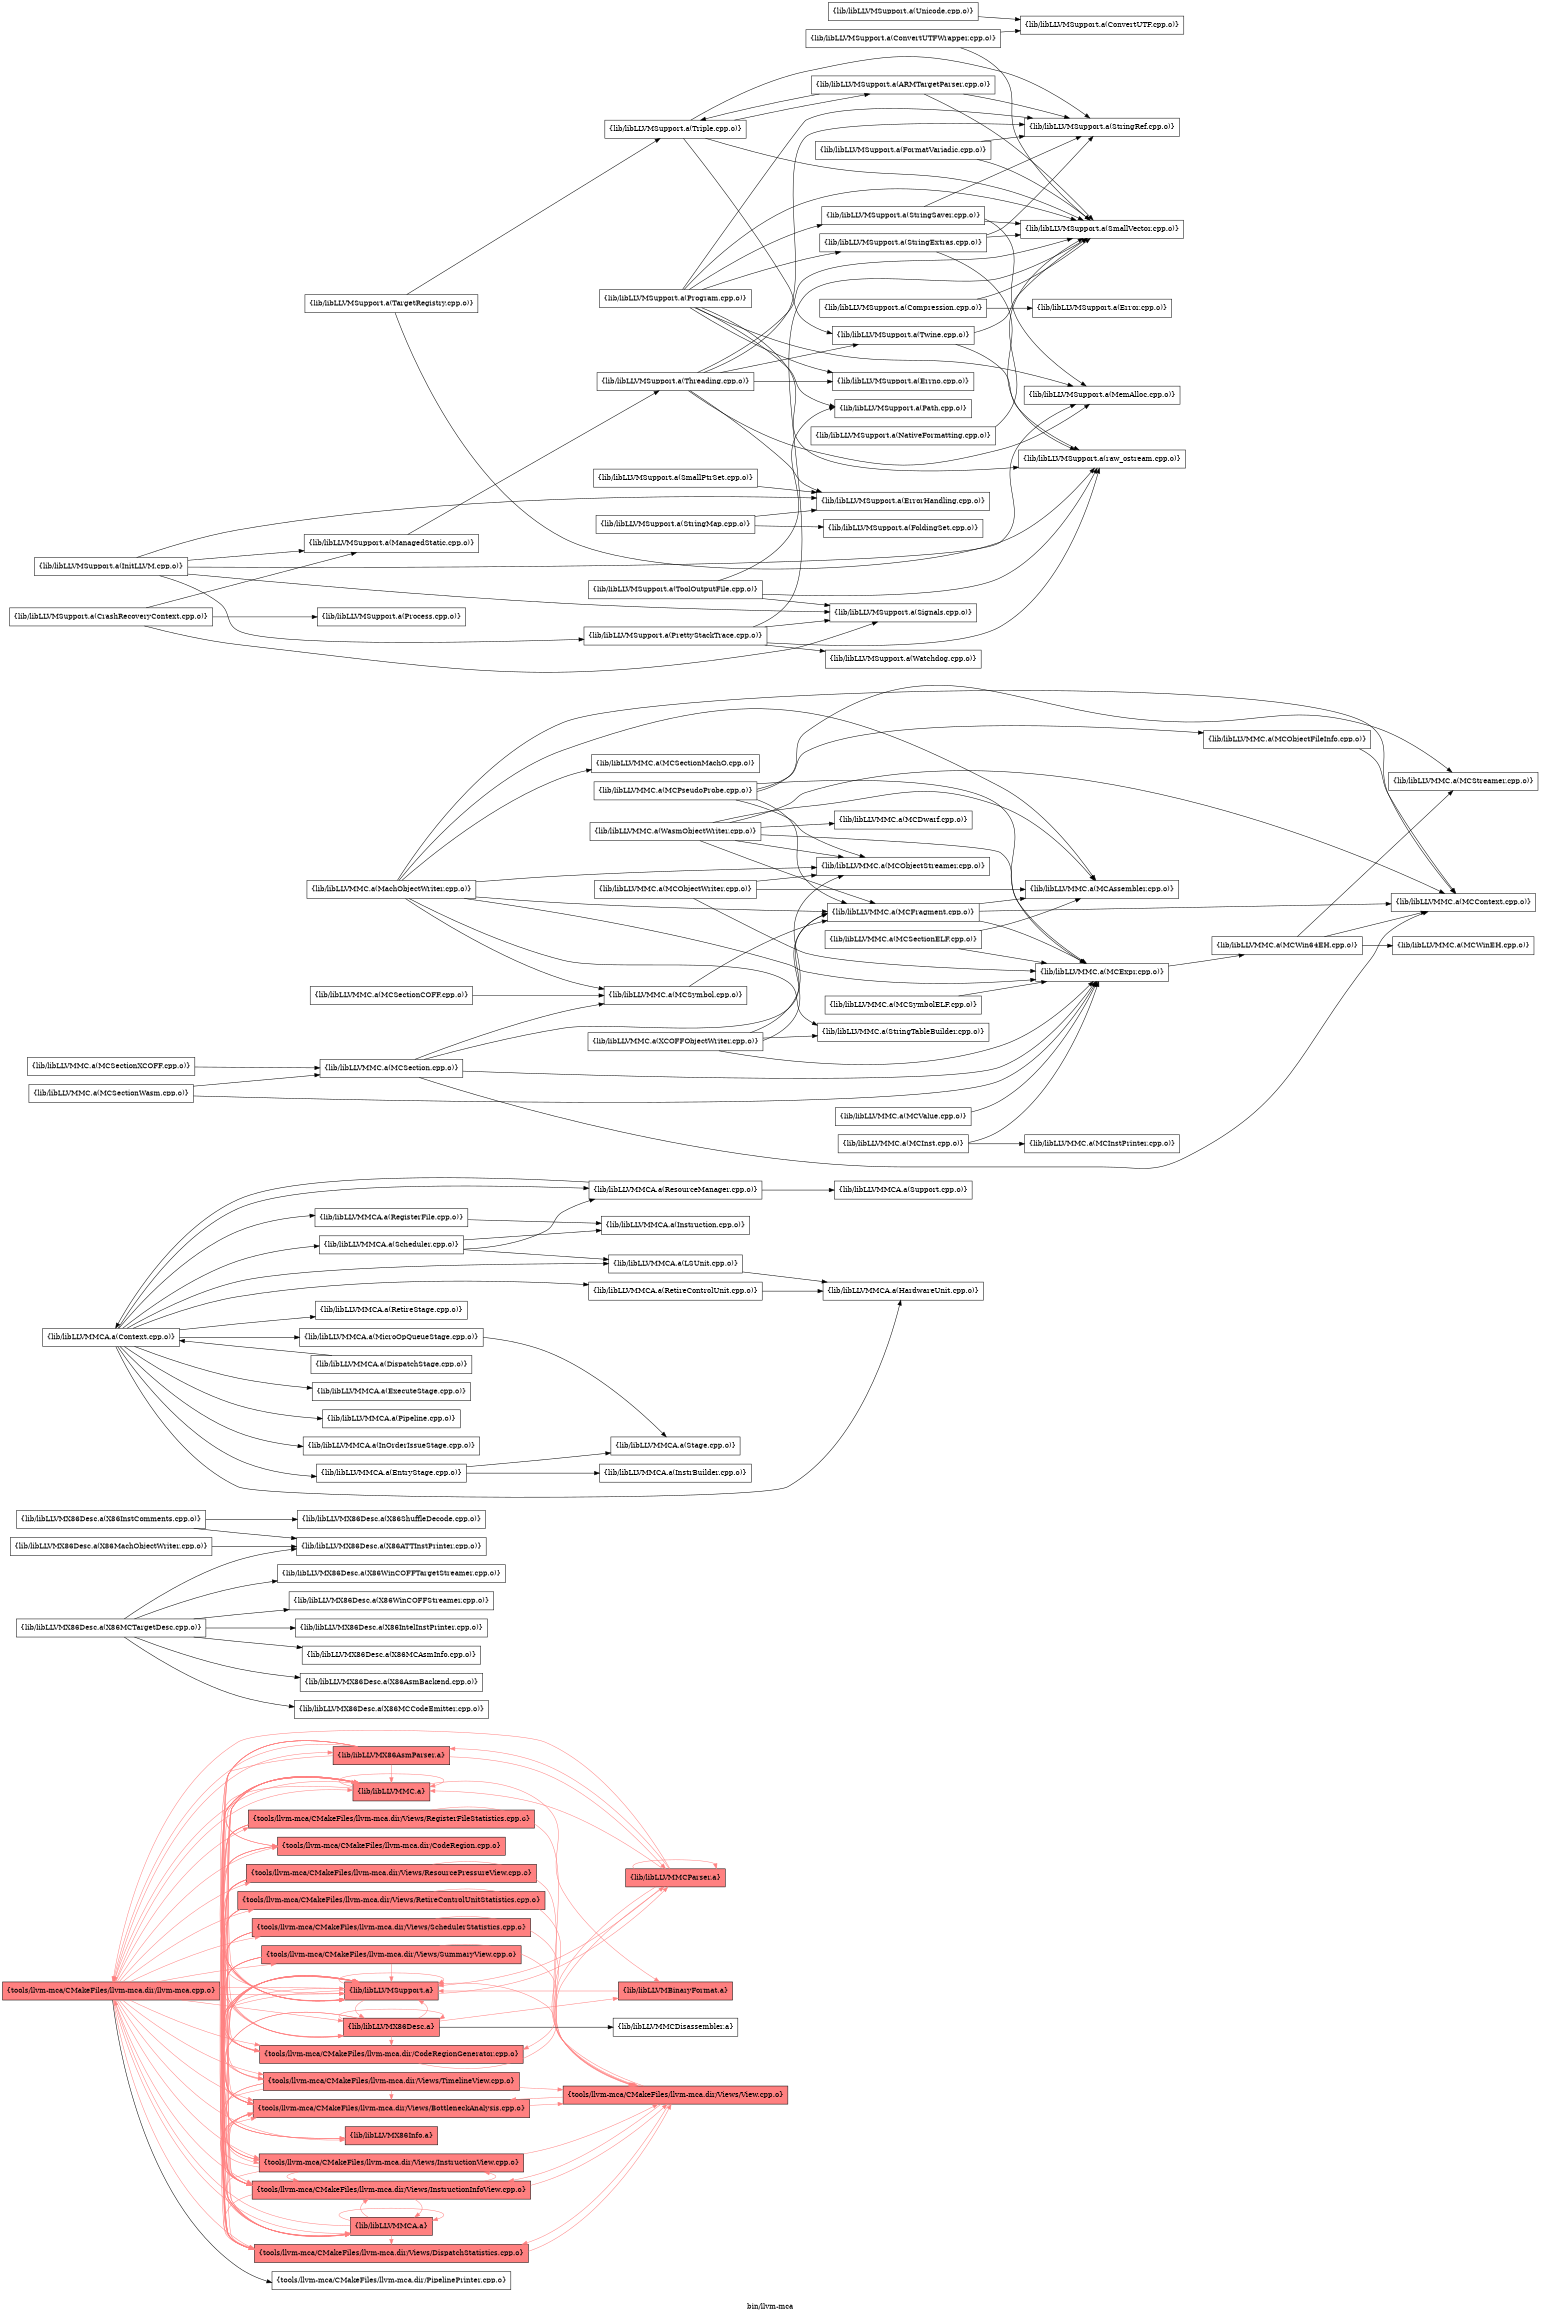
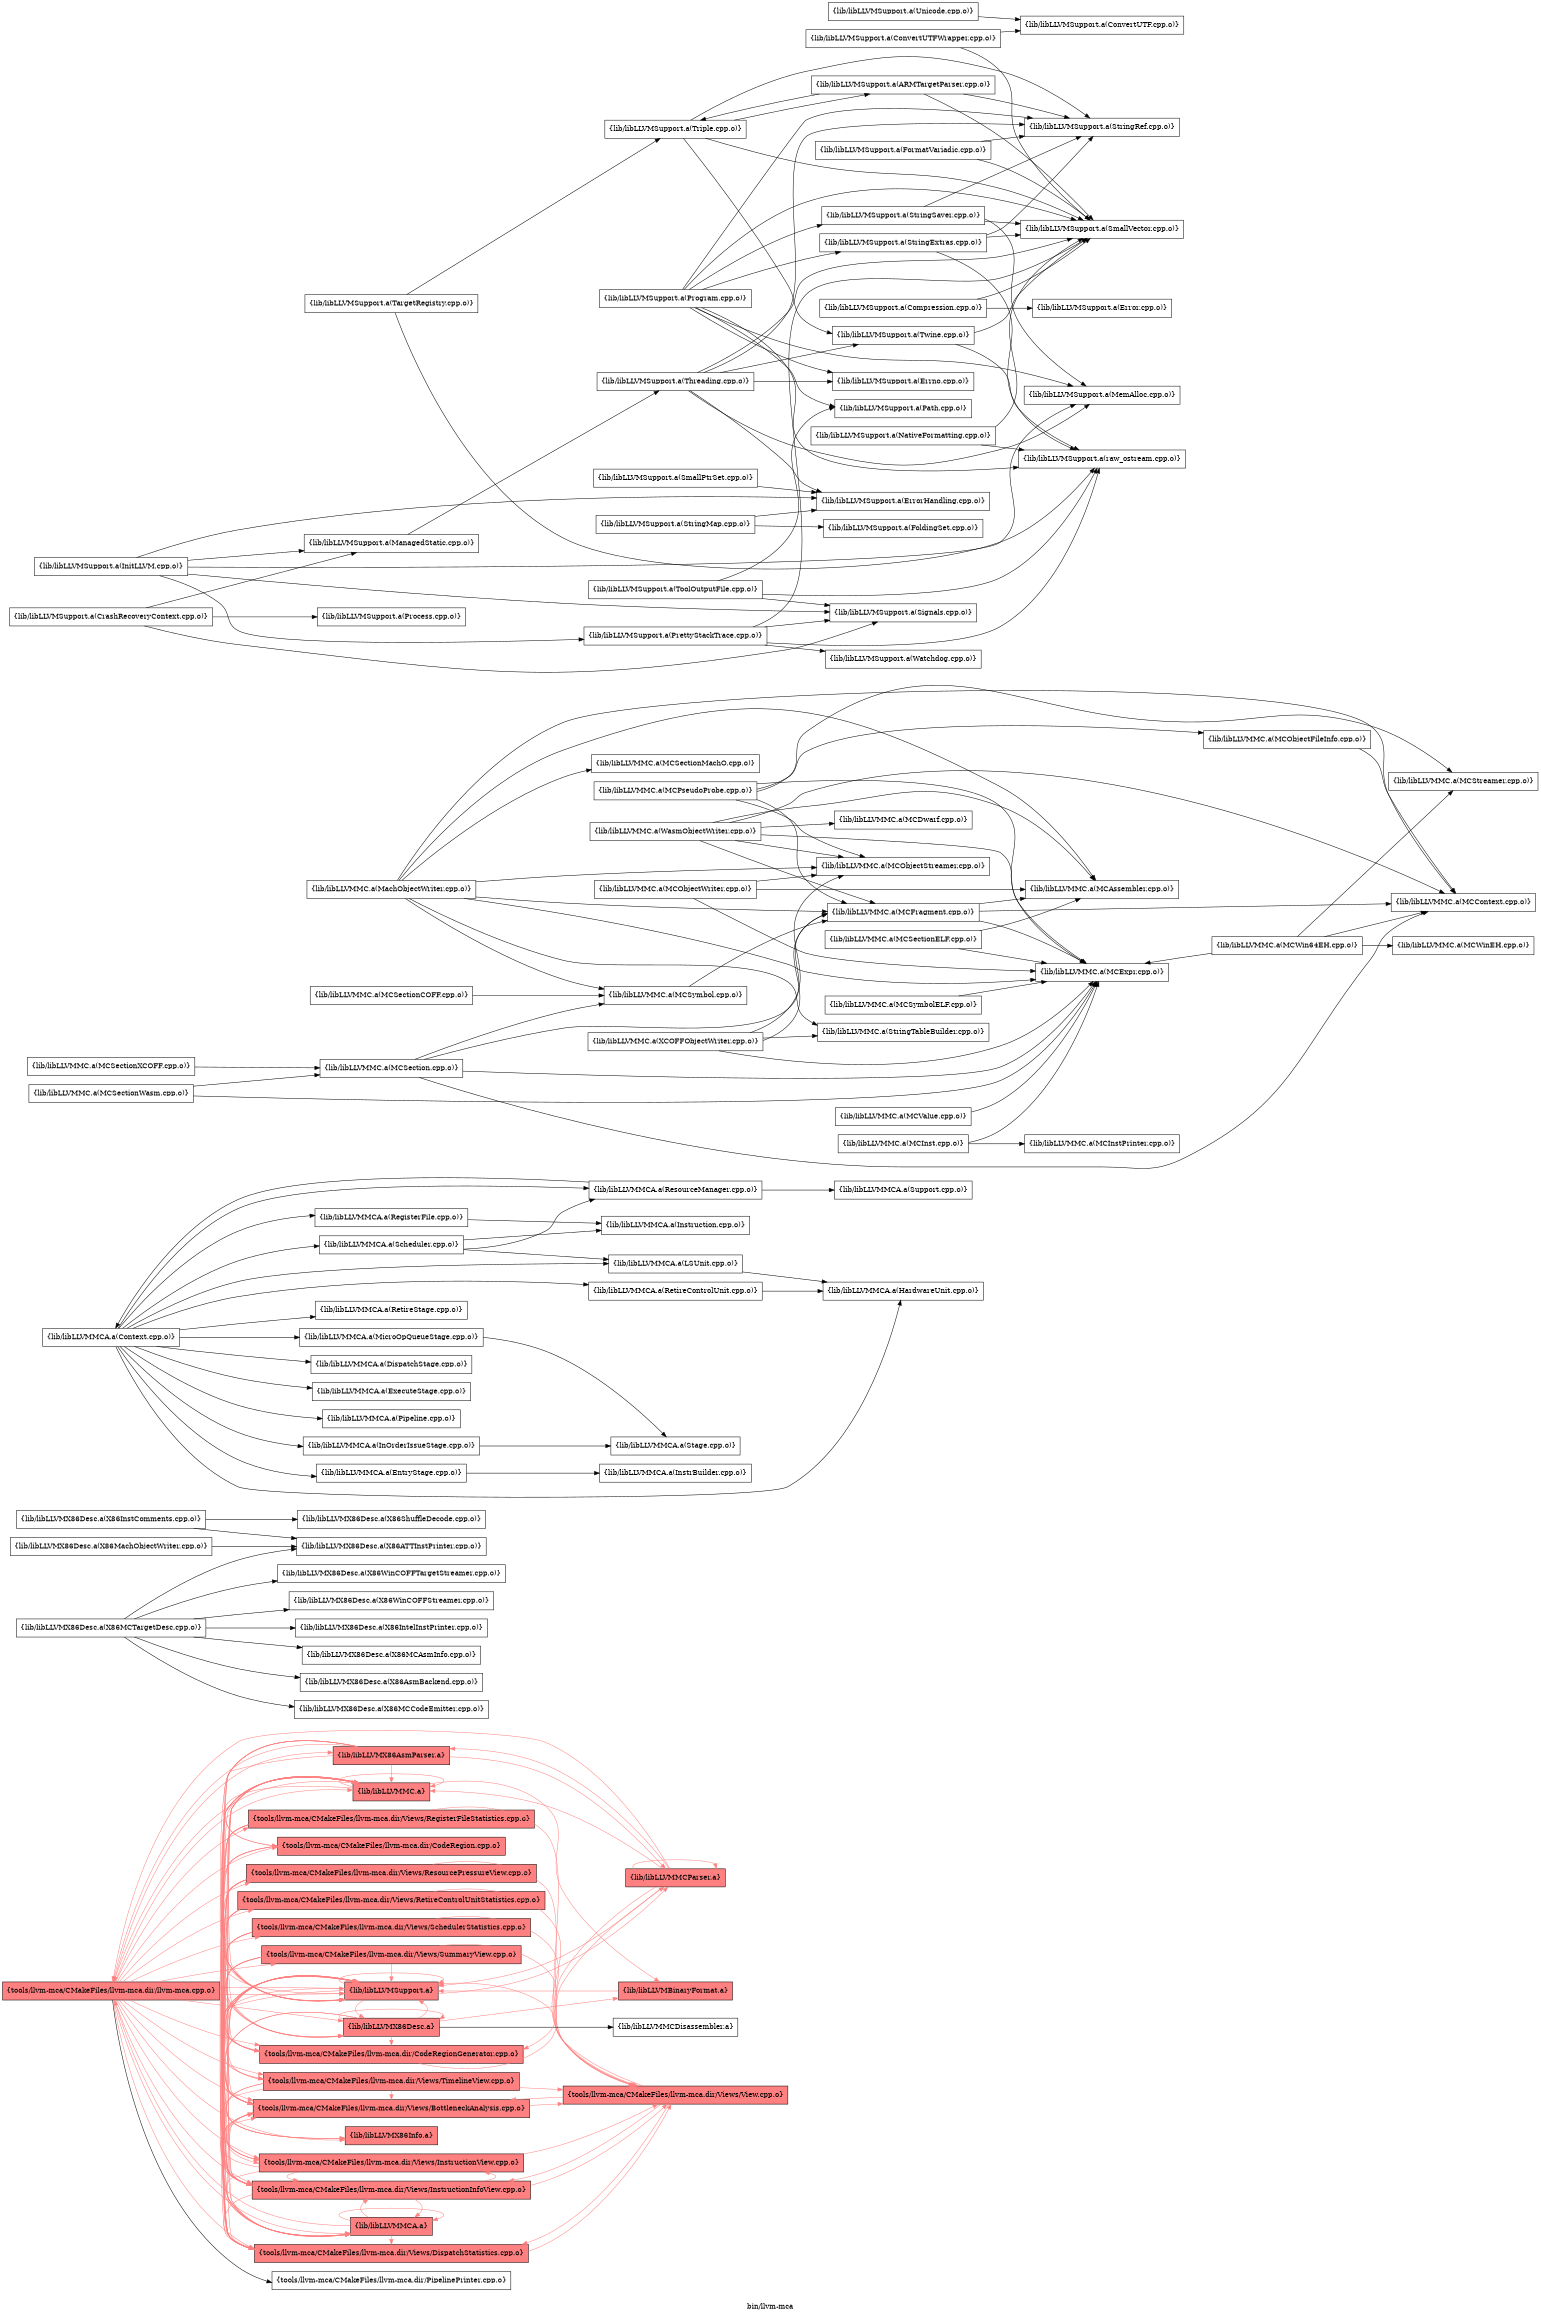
none -> (997, 447)
(1204, 961) -> (1181, 958)
(258, 1348) -> (231, 1355)
(536, 1460) -> (543, 1446)
